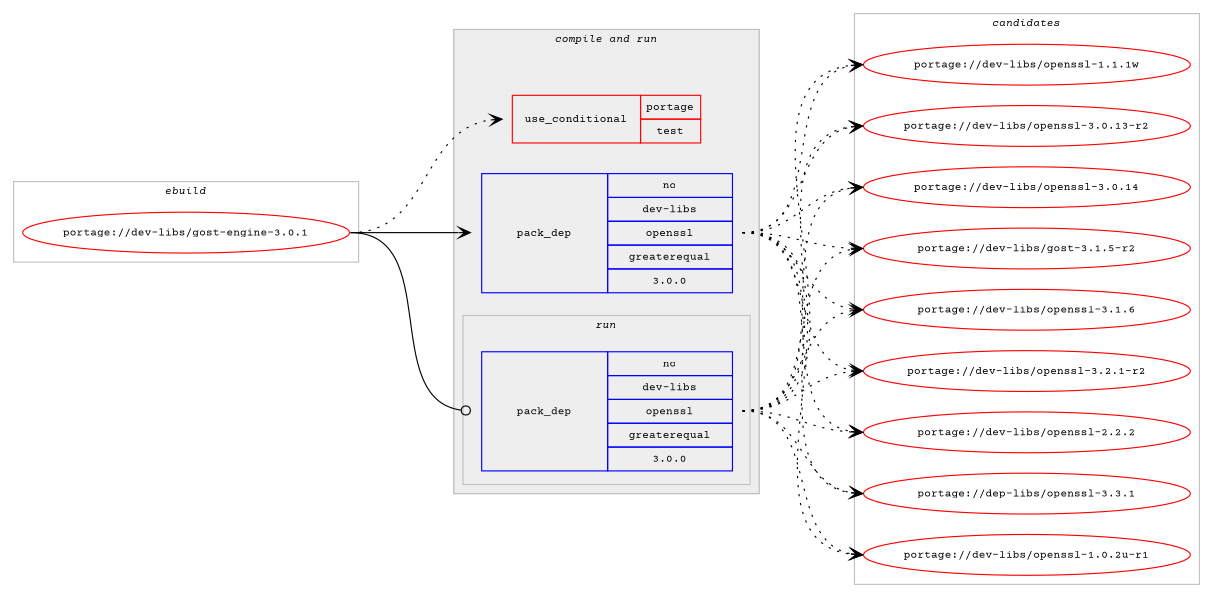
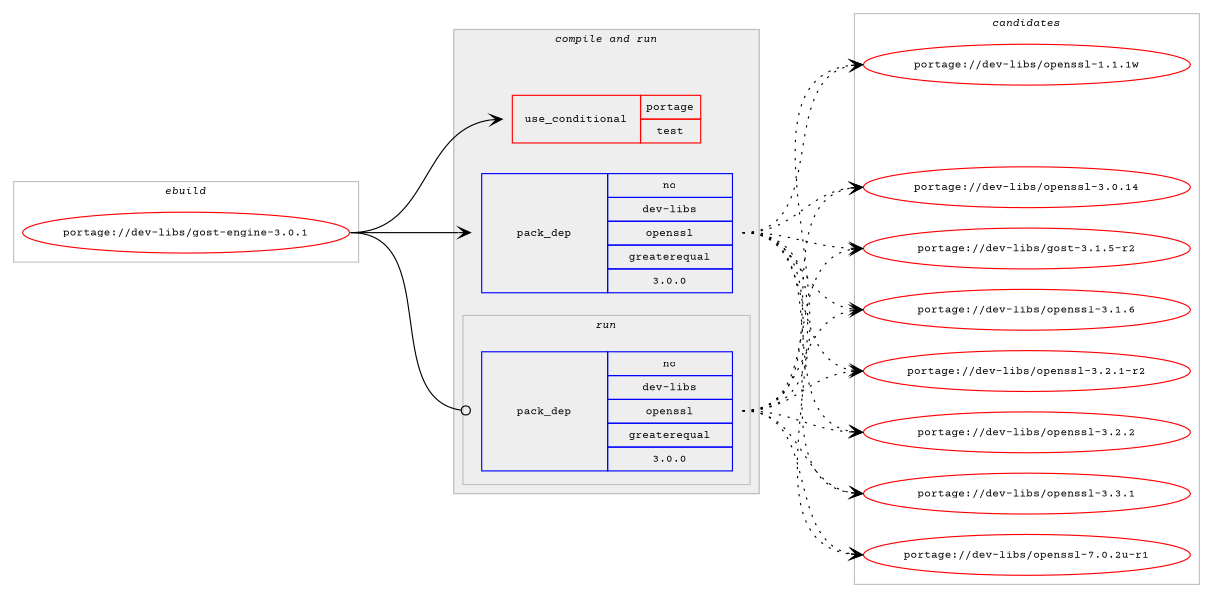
(1027, 126) -> none
(423, 181) -> (423, 181)
(1027, 432) -> (1027, 432)
(1027, 494) -> (1027, 494)
(1027, 555) -> (1027, 555)
